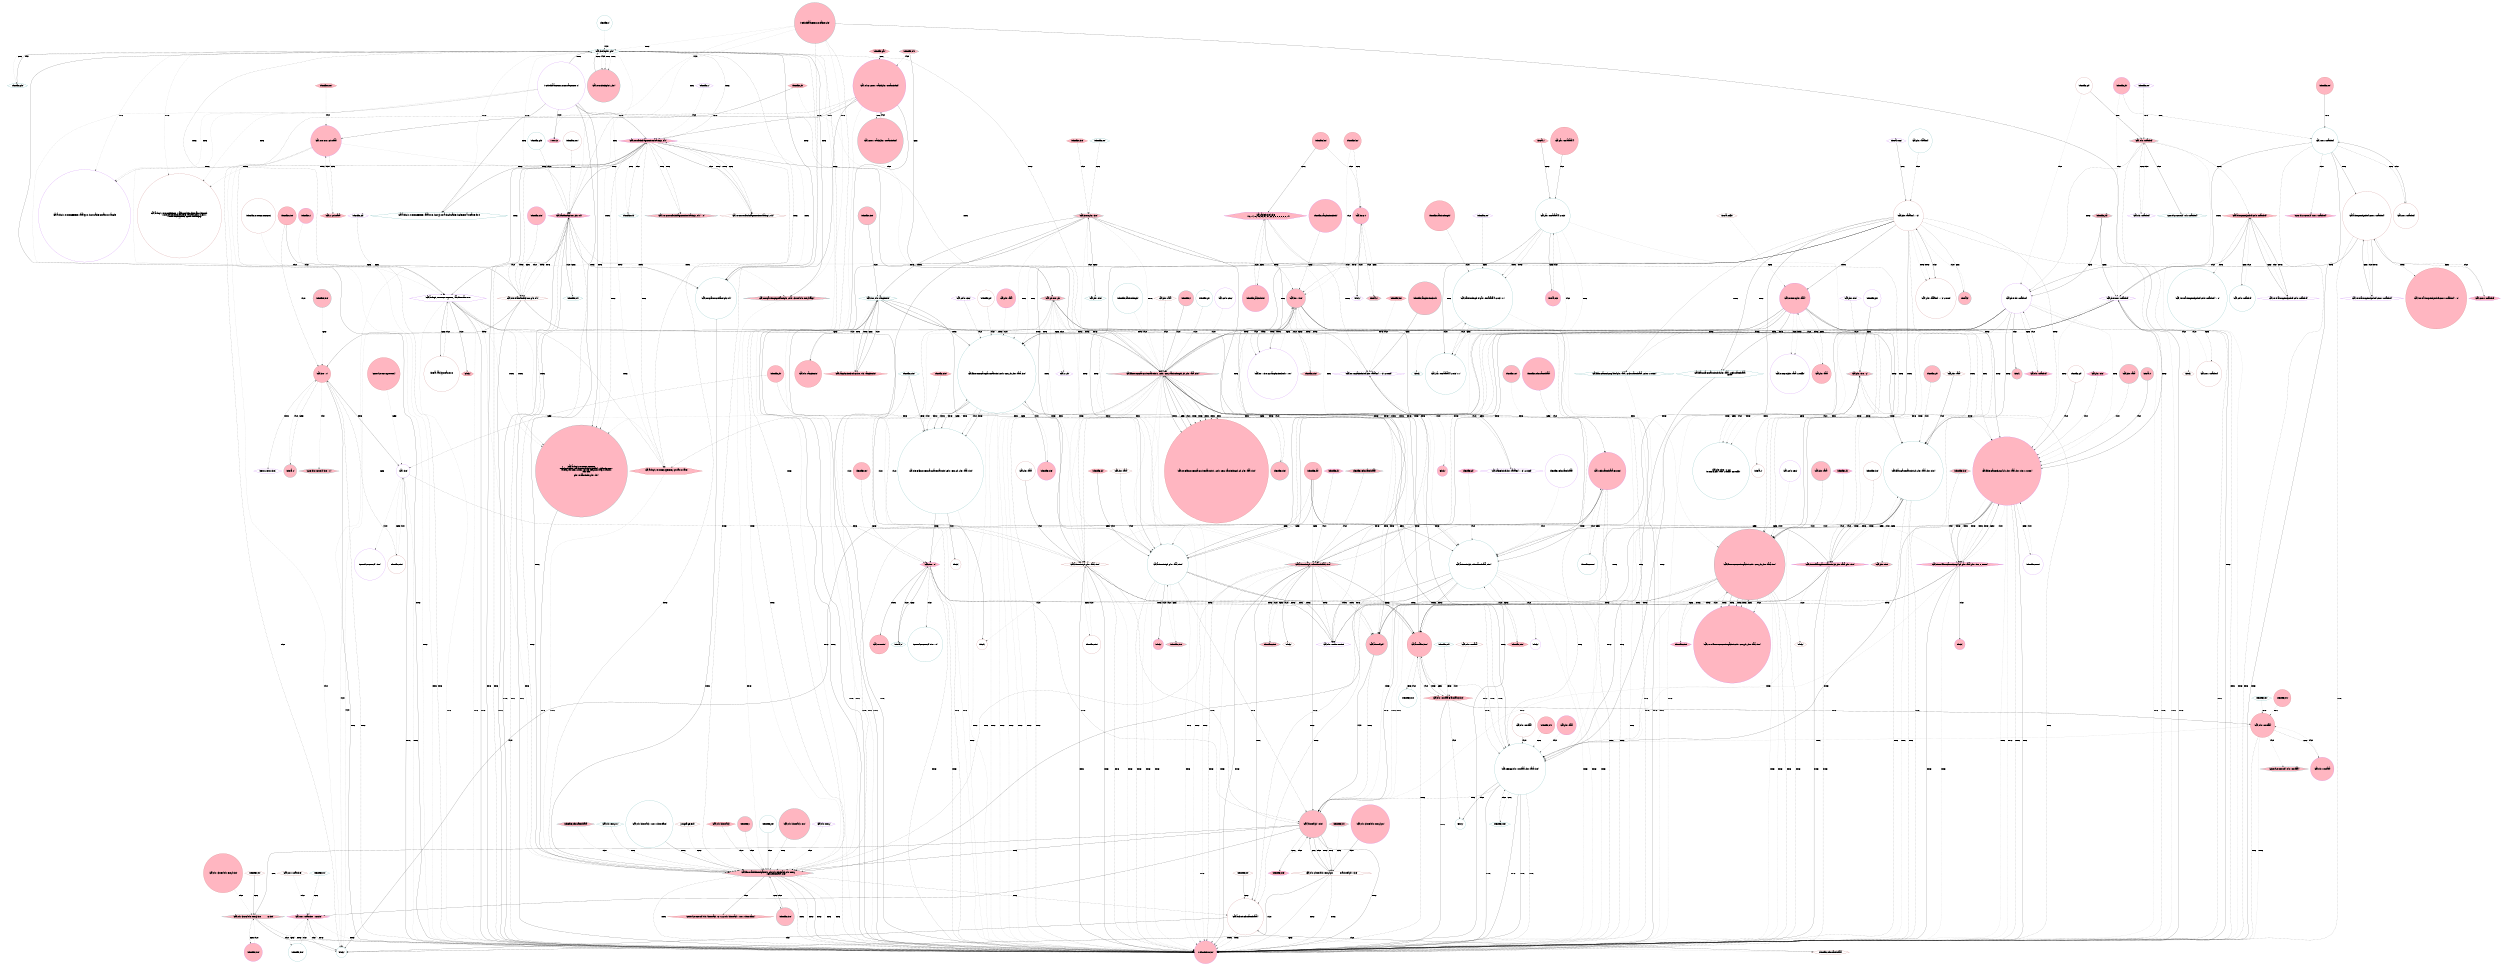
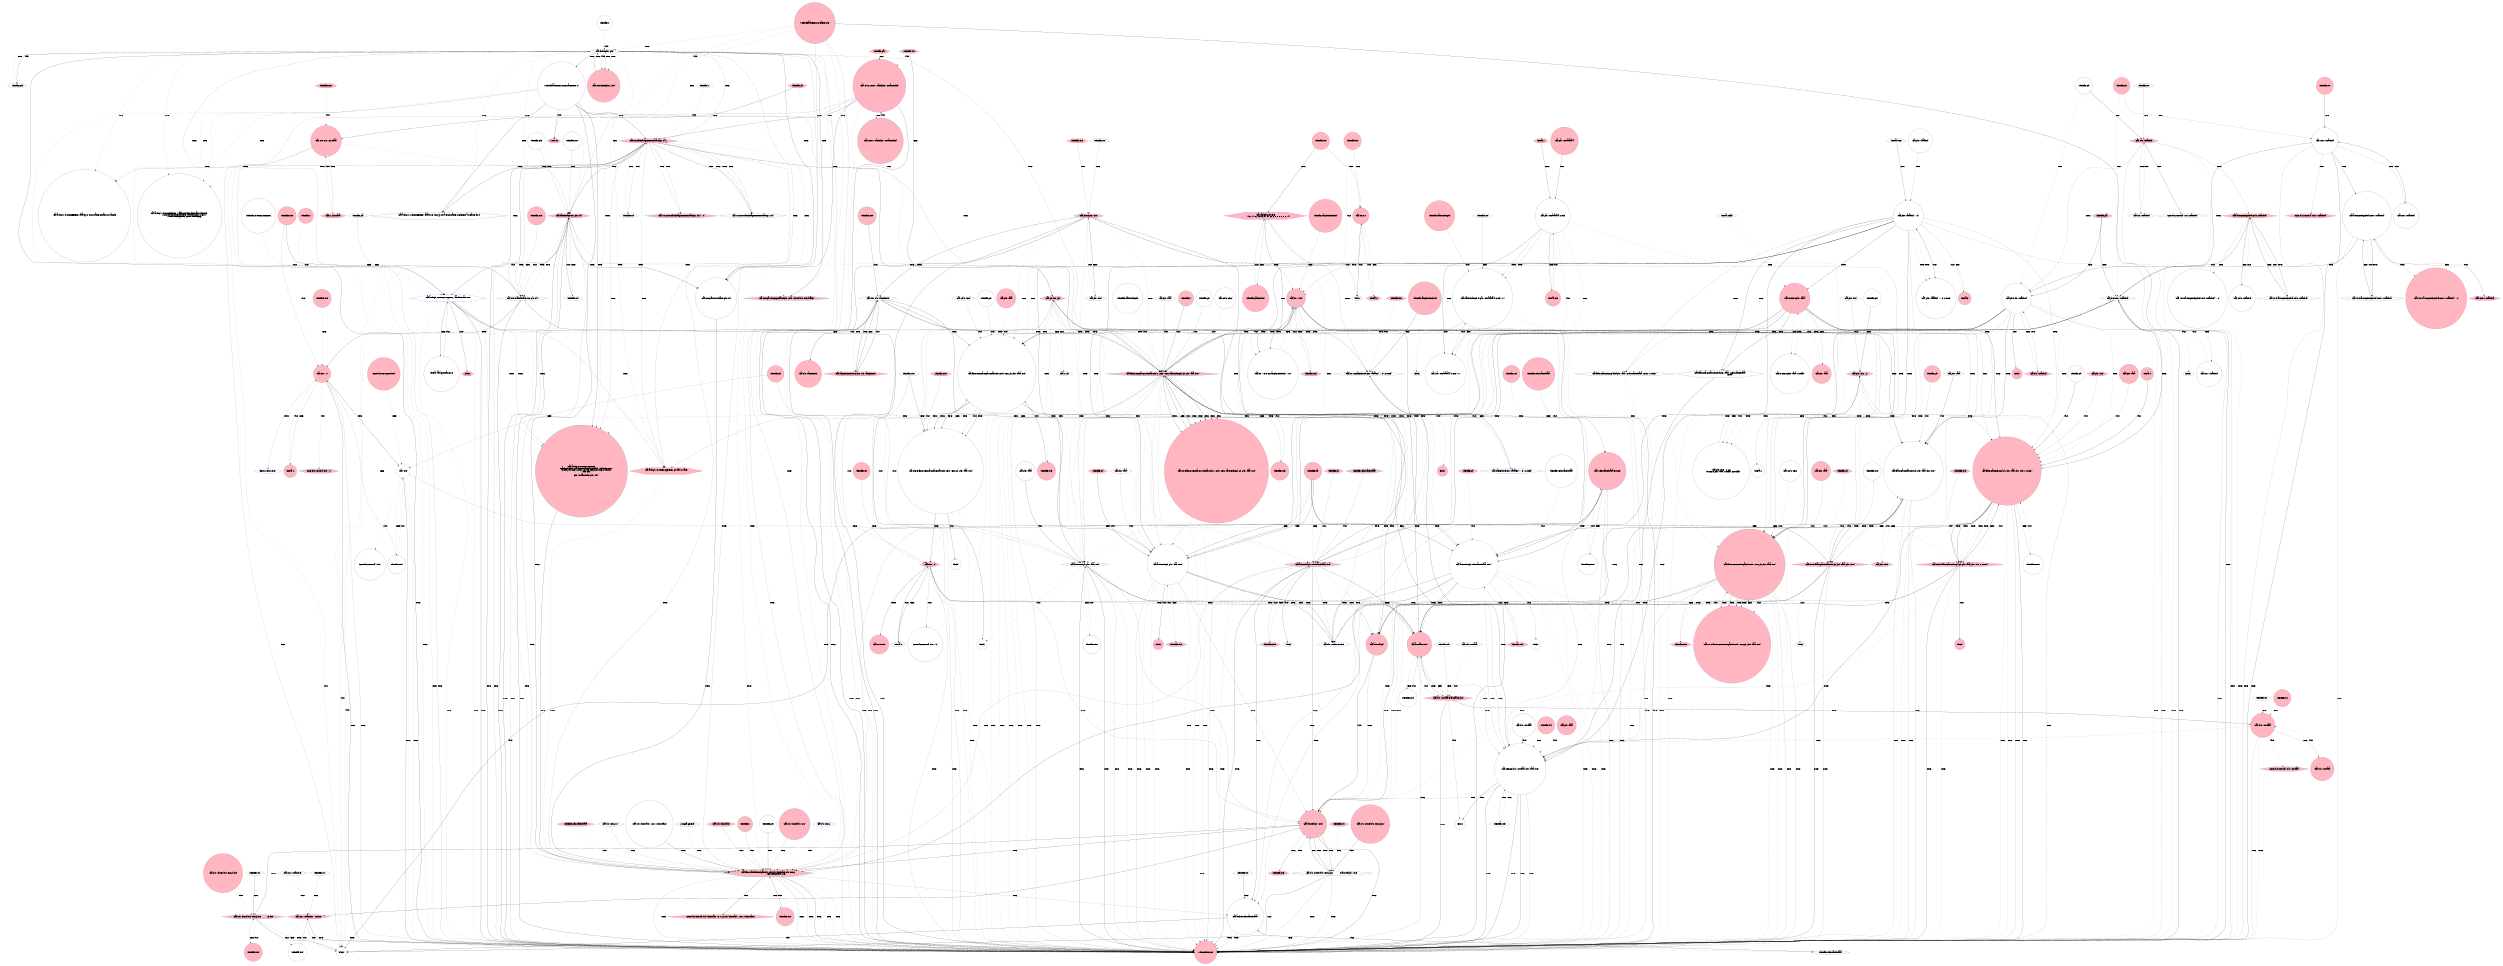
(578, 55) -> (586, 58)
(274, 873) -> (274, 873)
